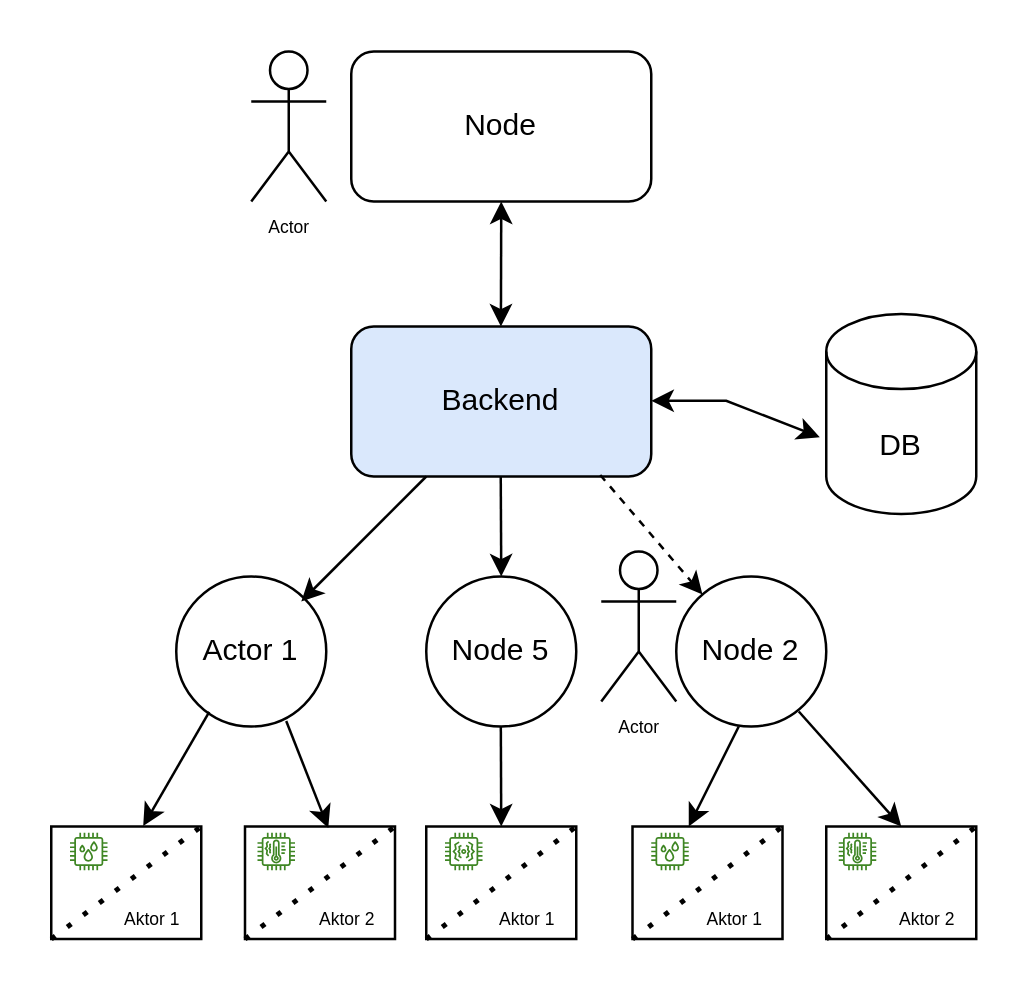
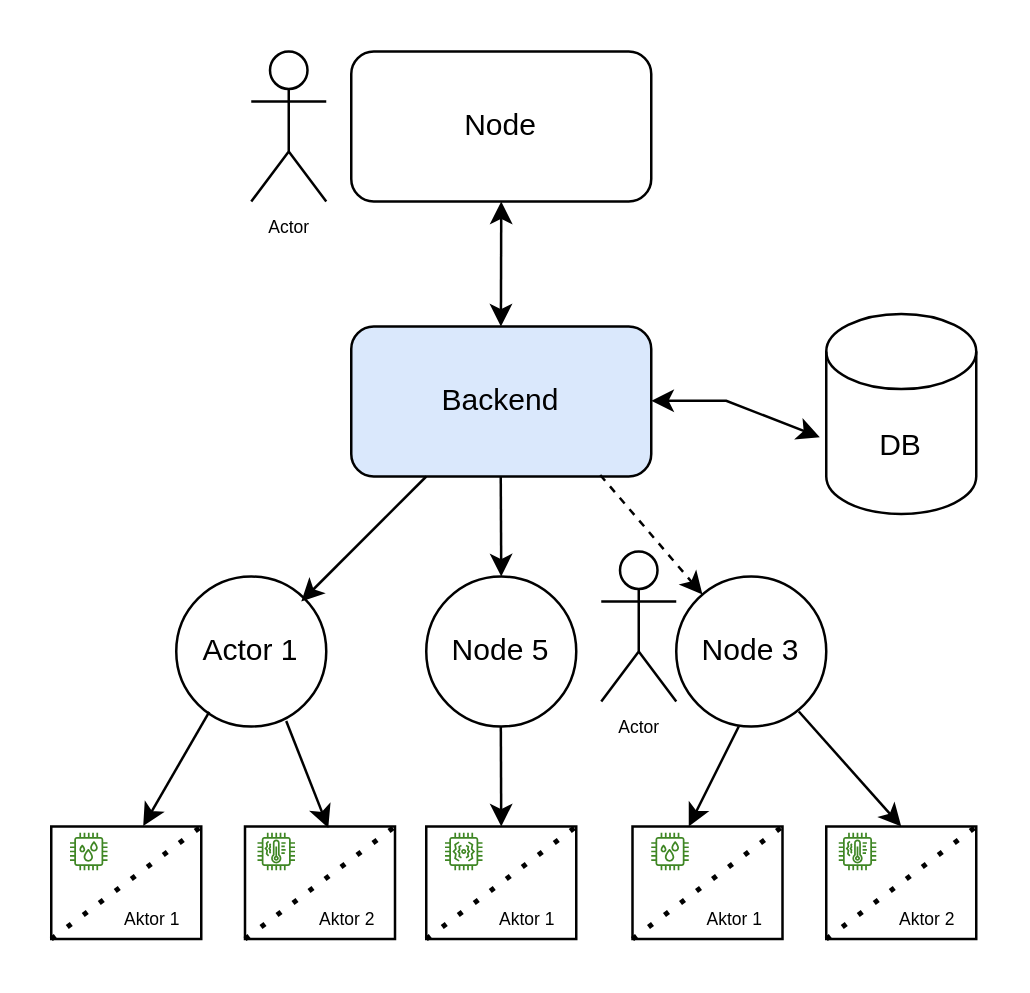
(751, 651) -> (751, 651)
